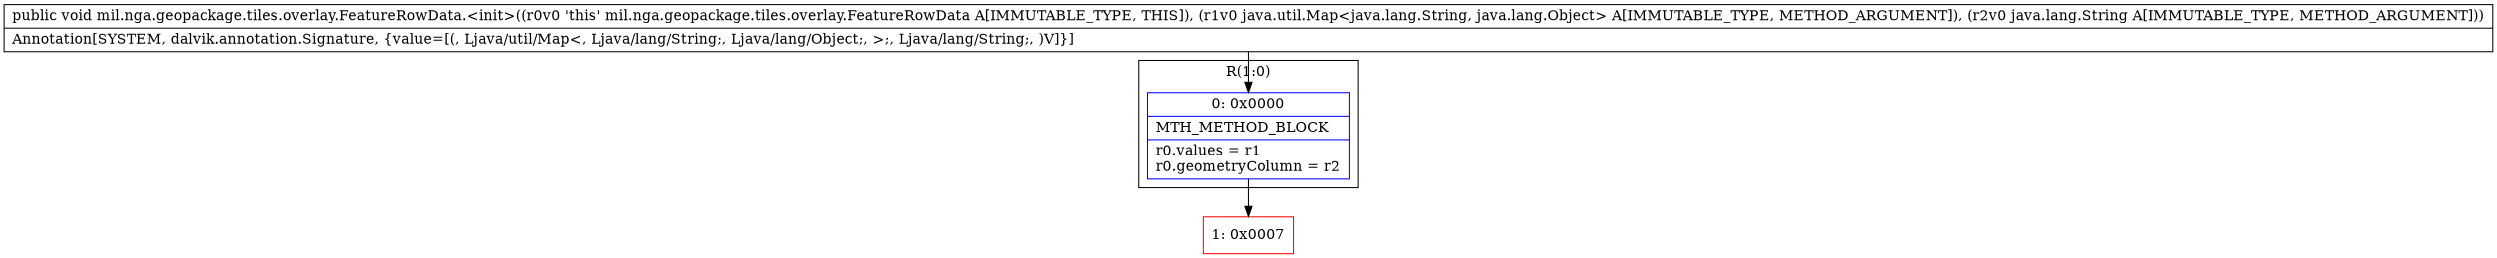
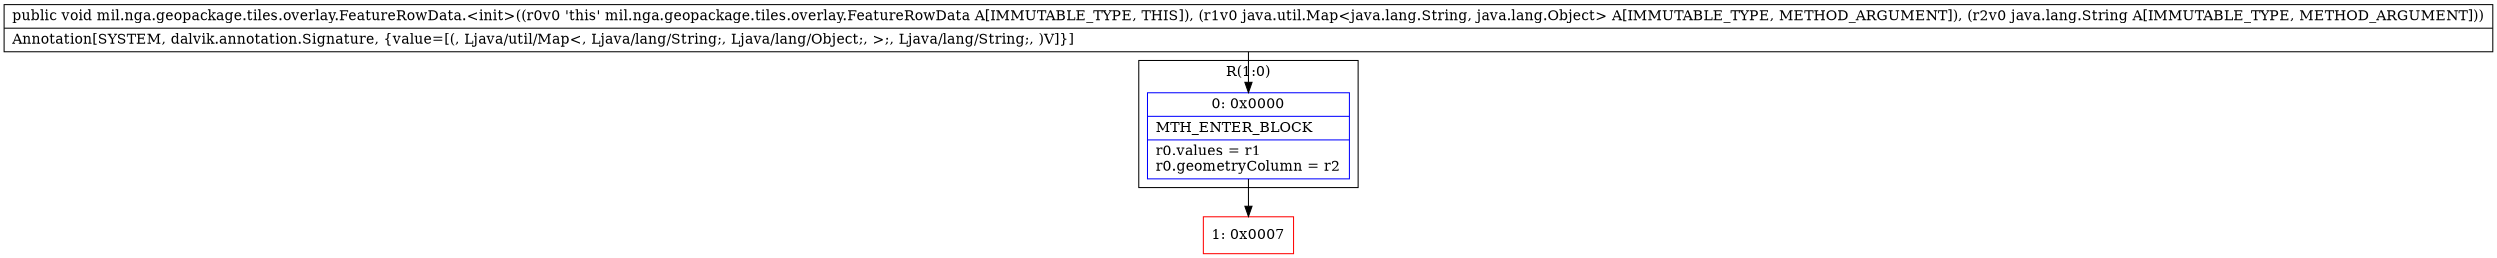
(1242, 128) -> (1235, 128)
